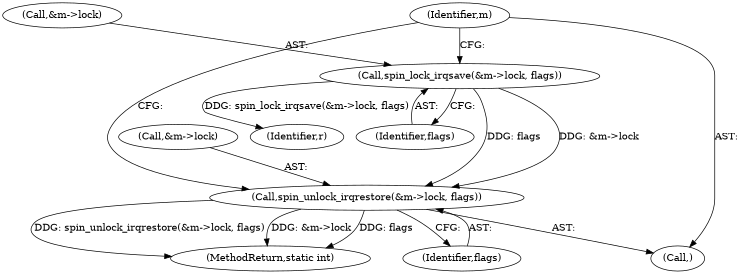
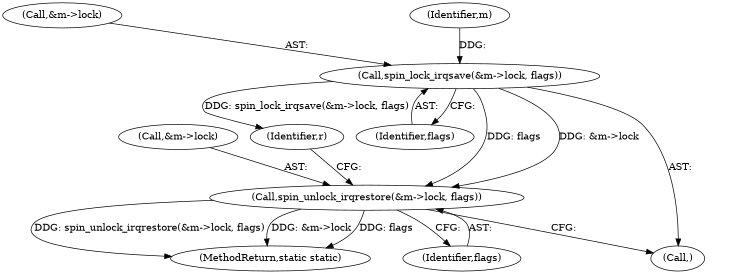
(474, 46) -> (474, 46)
(701, 55) -> (643, 125)
(181, 82) -> (329, 165)
(565, 228) -> (565, 228)
(270, 258) -> (270, 258)
